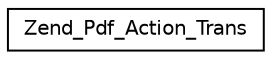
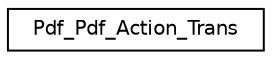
(136, 30) -> (136, 30)
